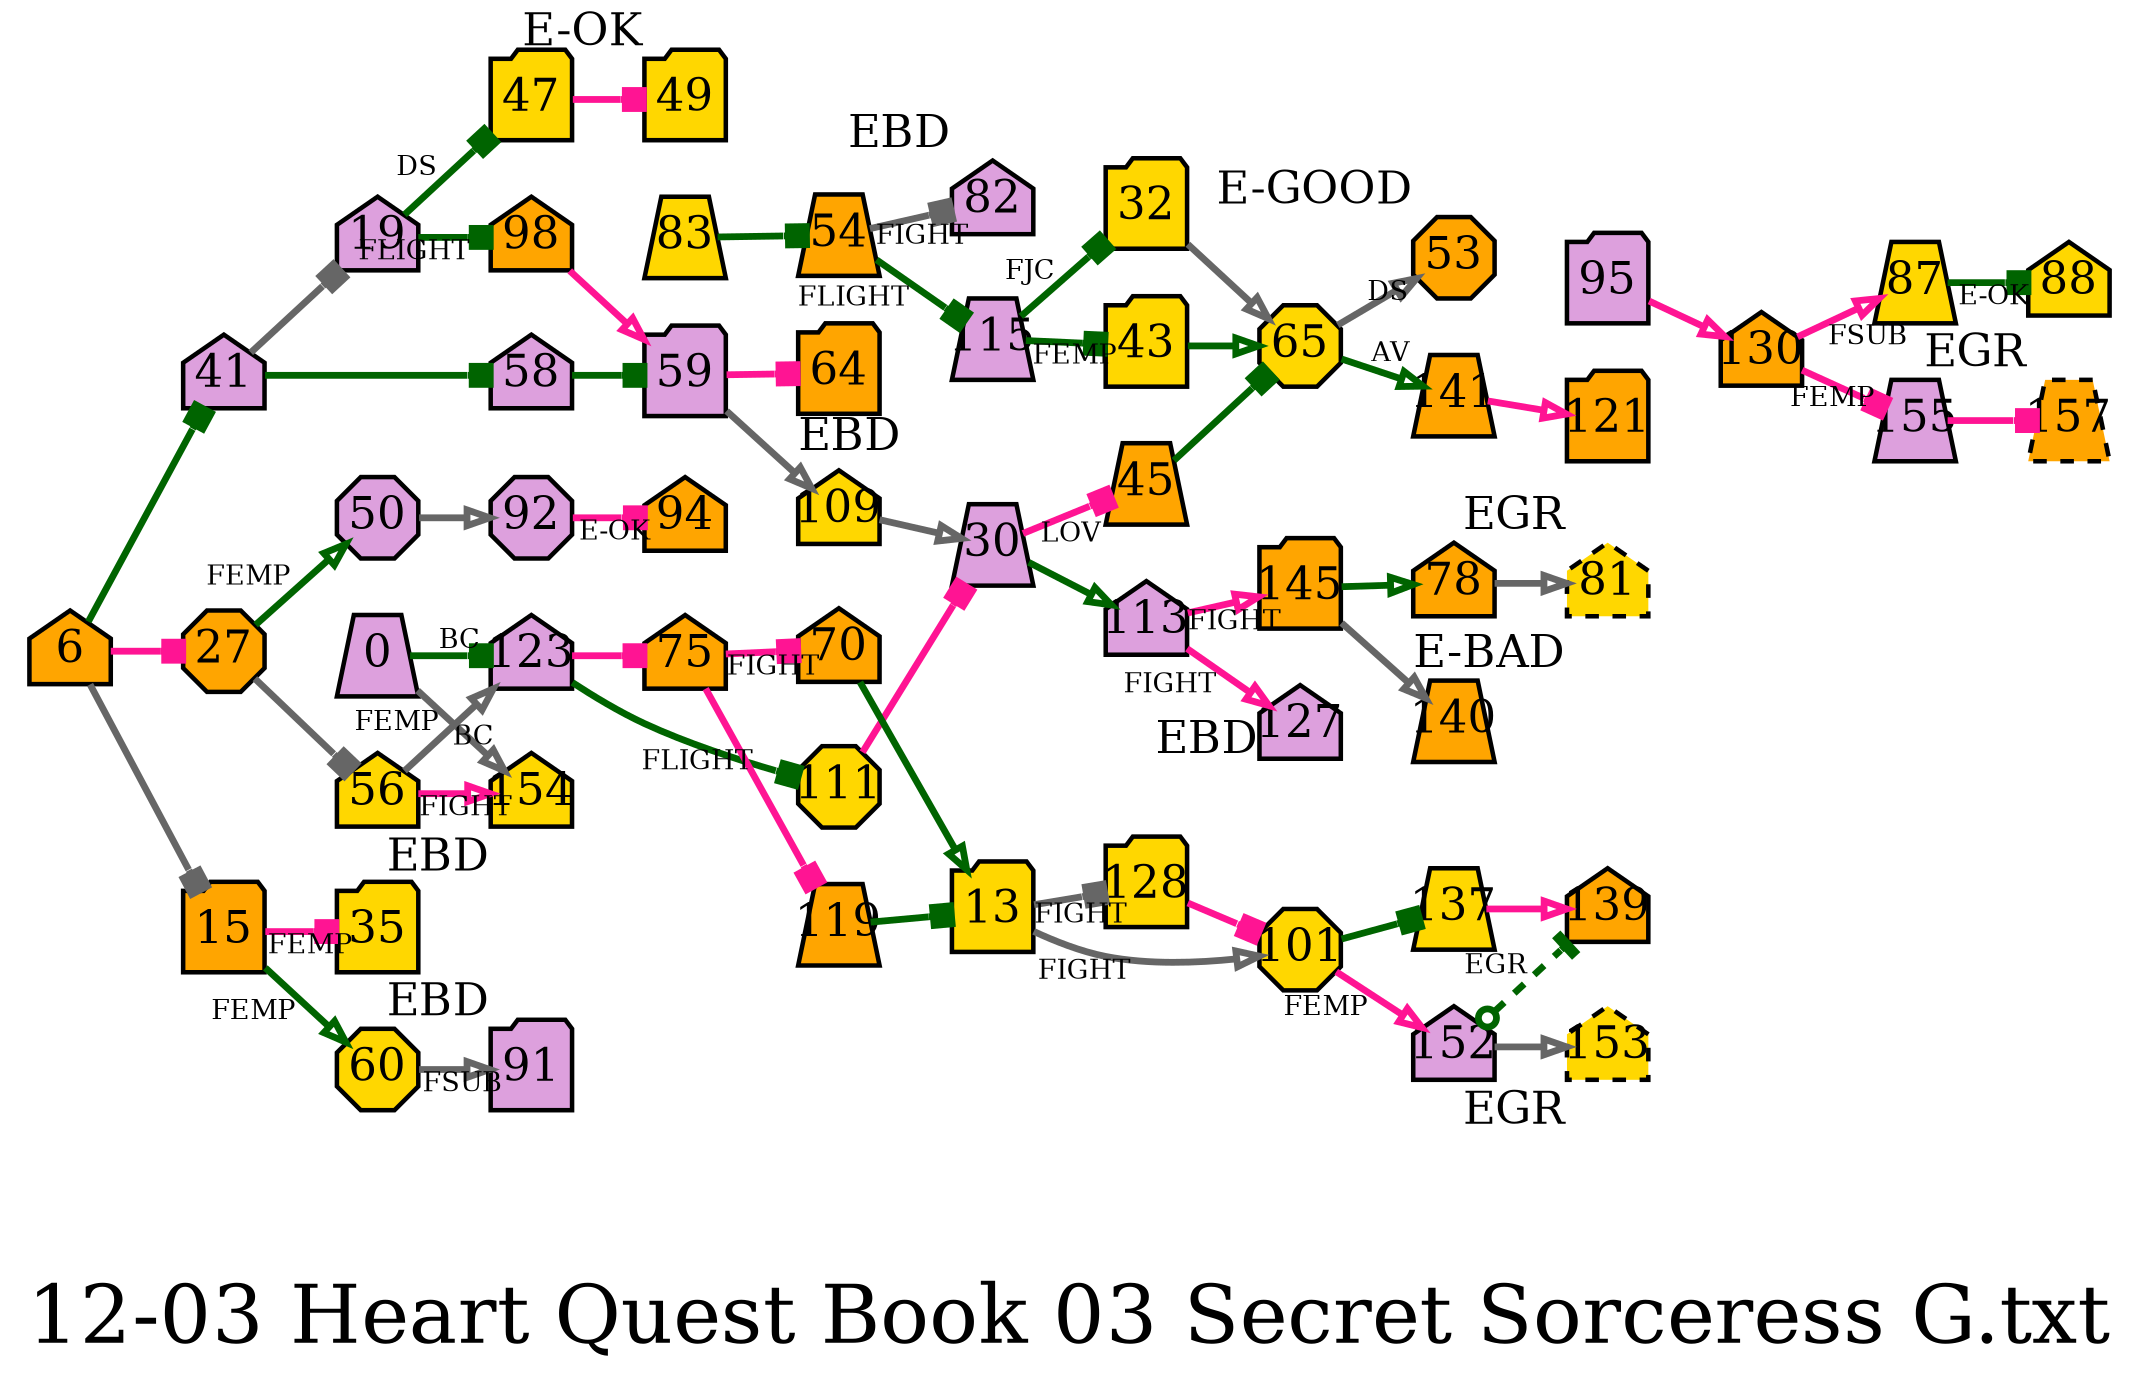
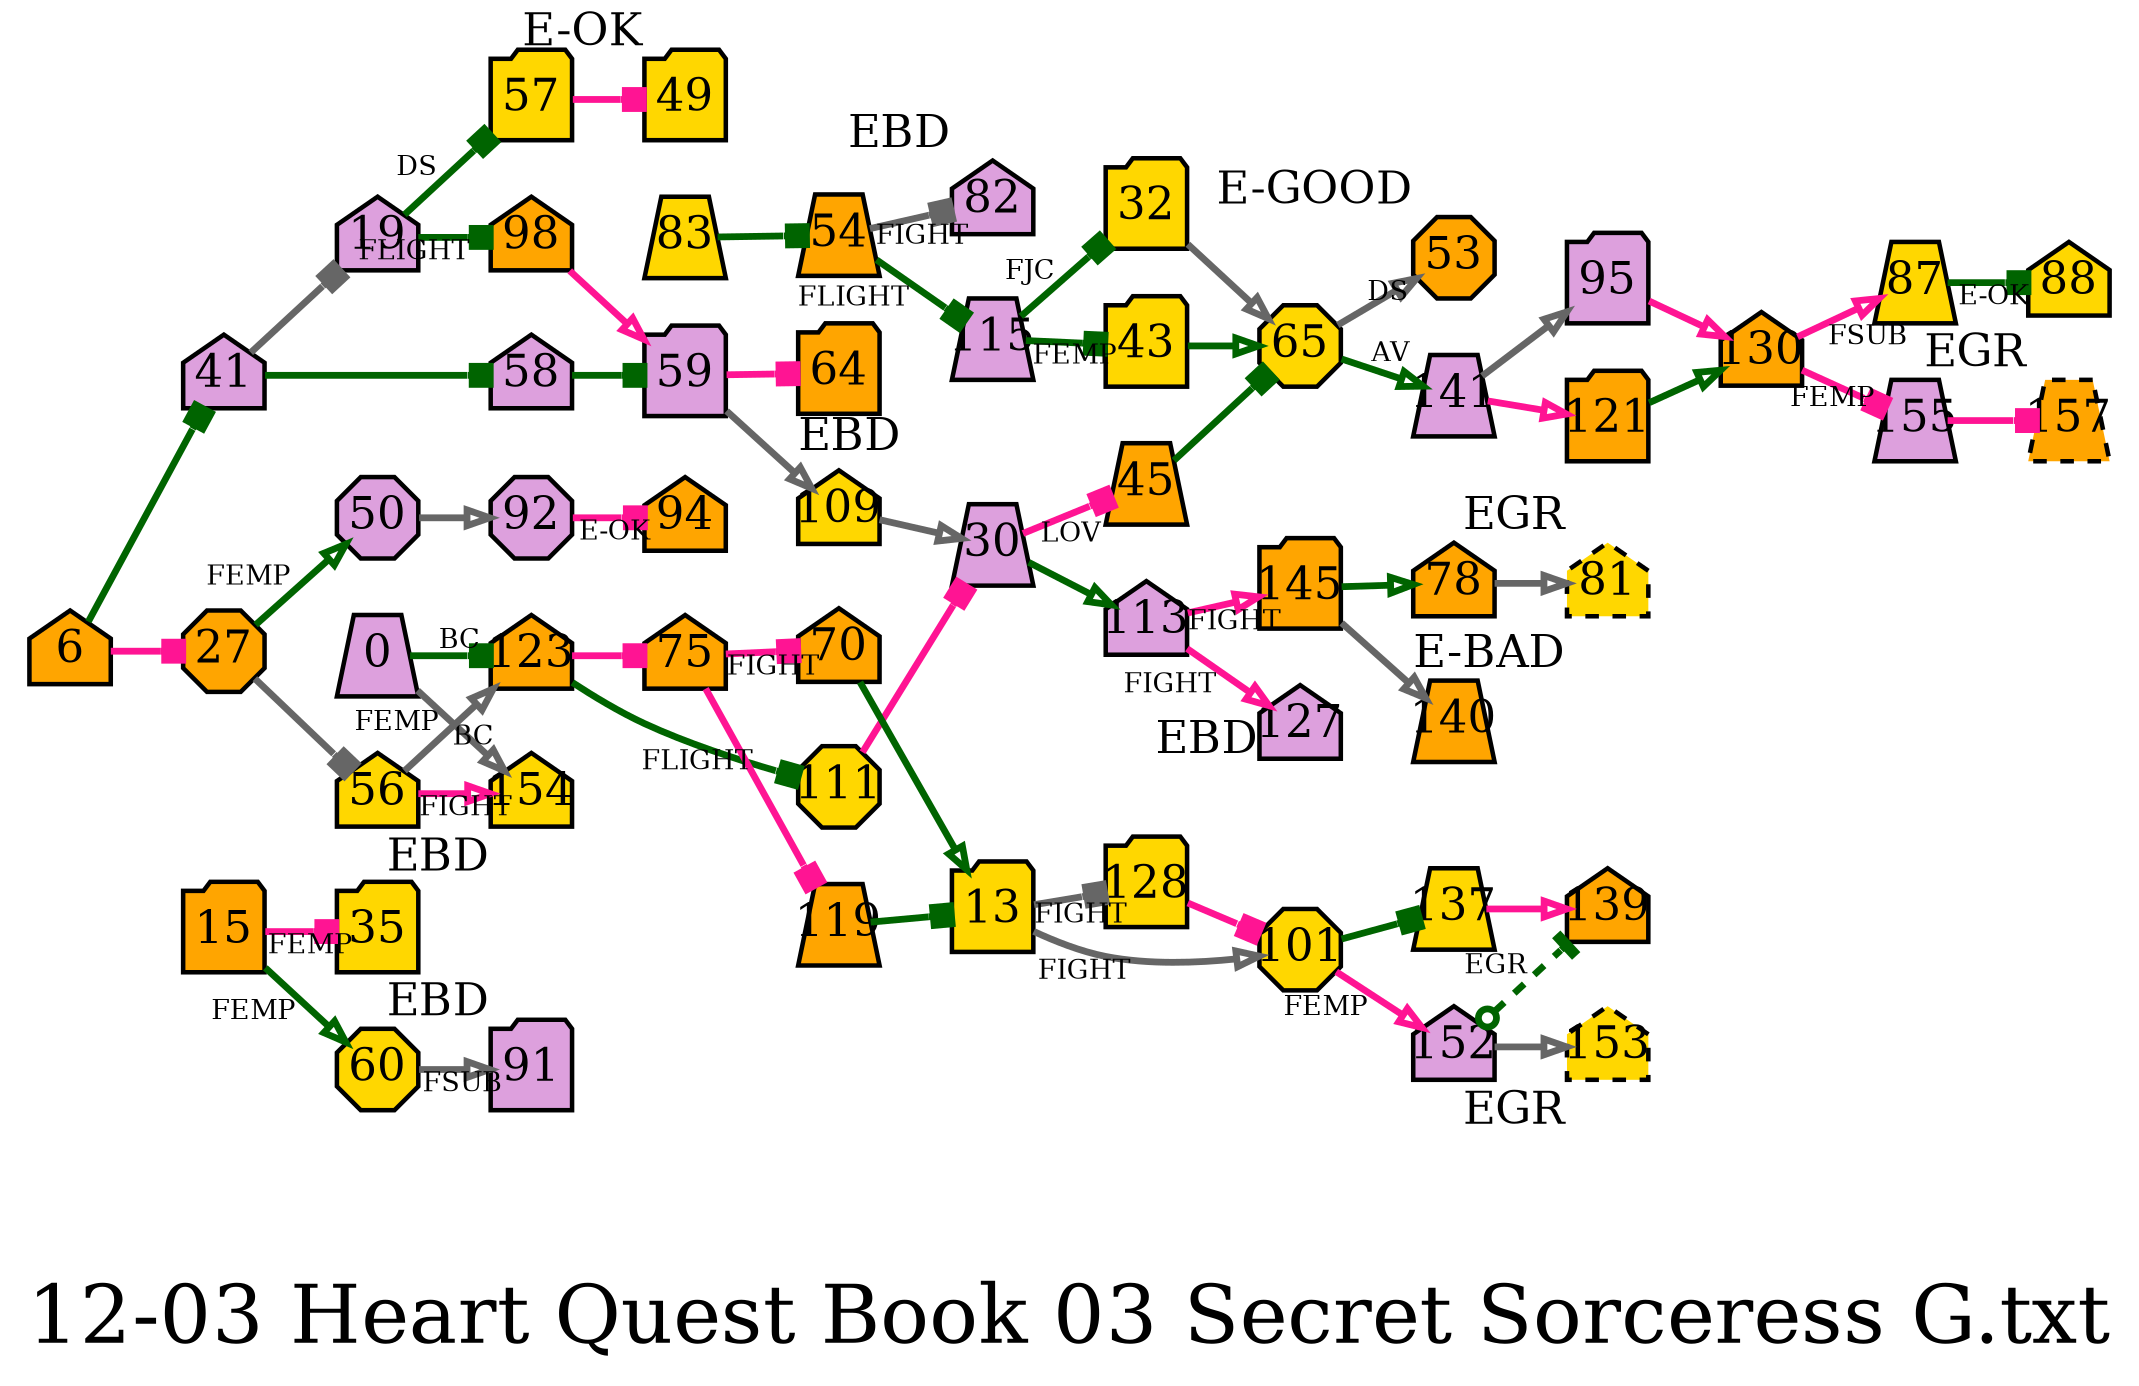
(531, 99) -> (531, 99)
none -> (1515, 351)
none -> (1675, 391)
(1454, 396) -> (1454, 396)
(531, 656) -> (531, 656)
(139, 777) -> none
